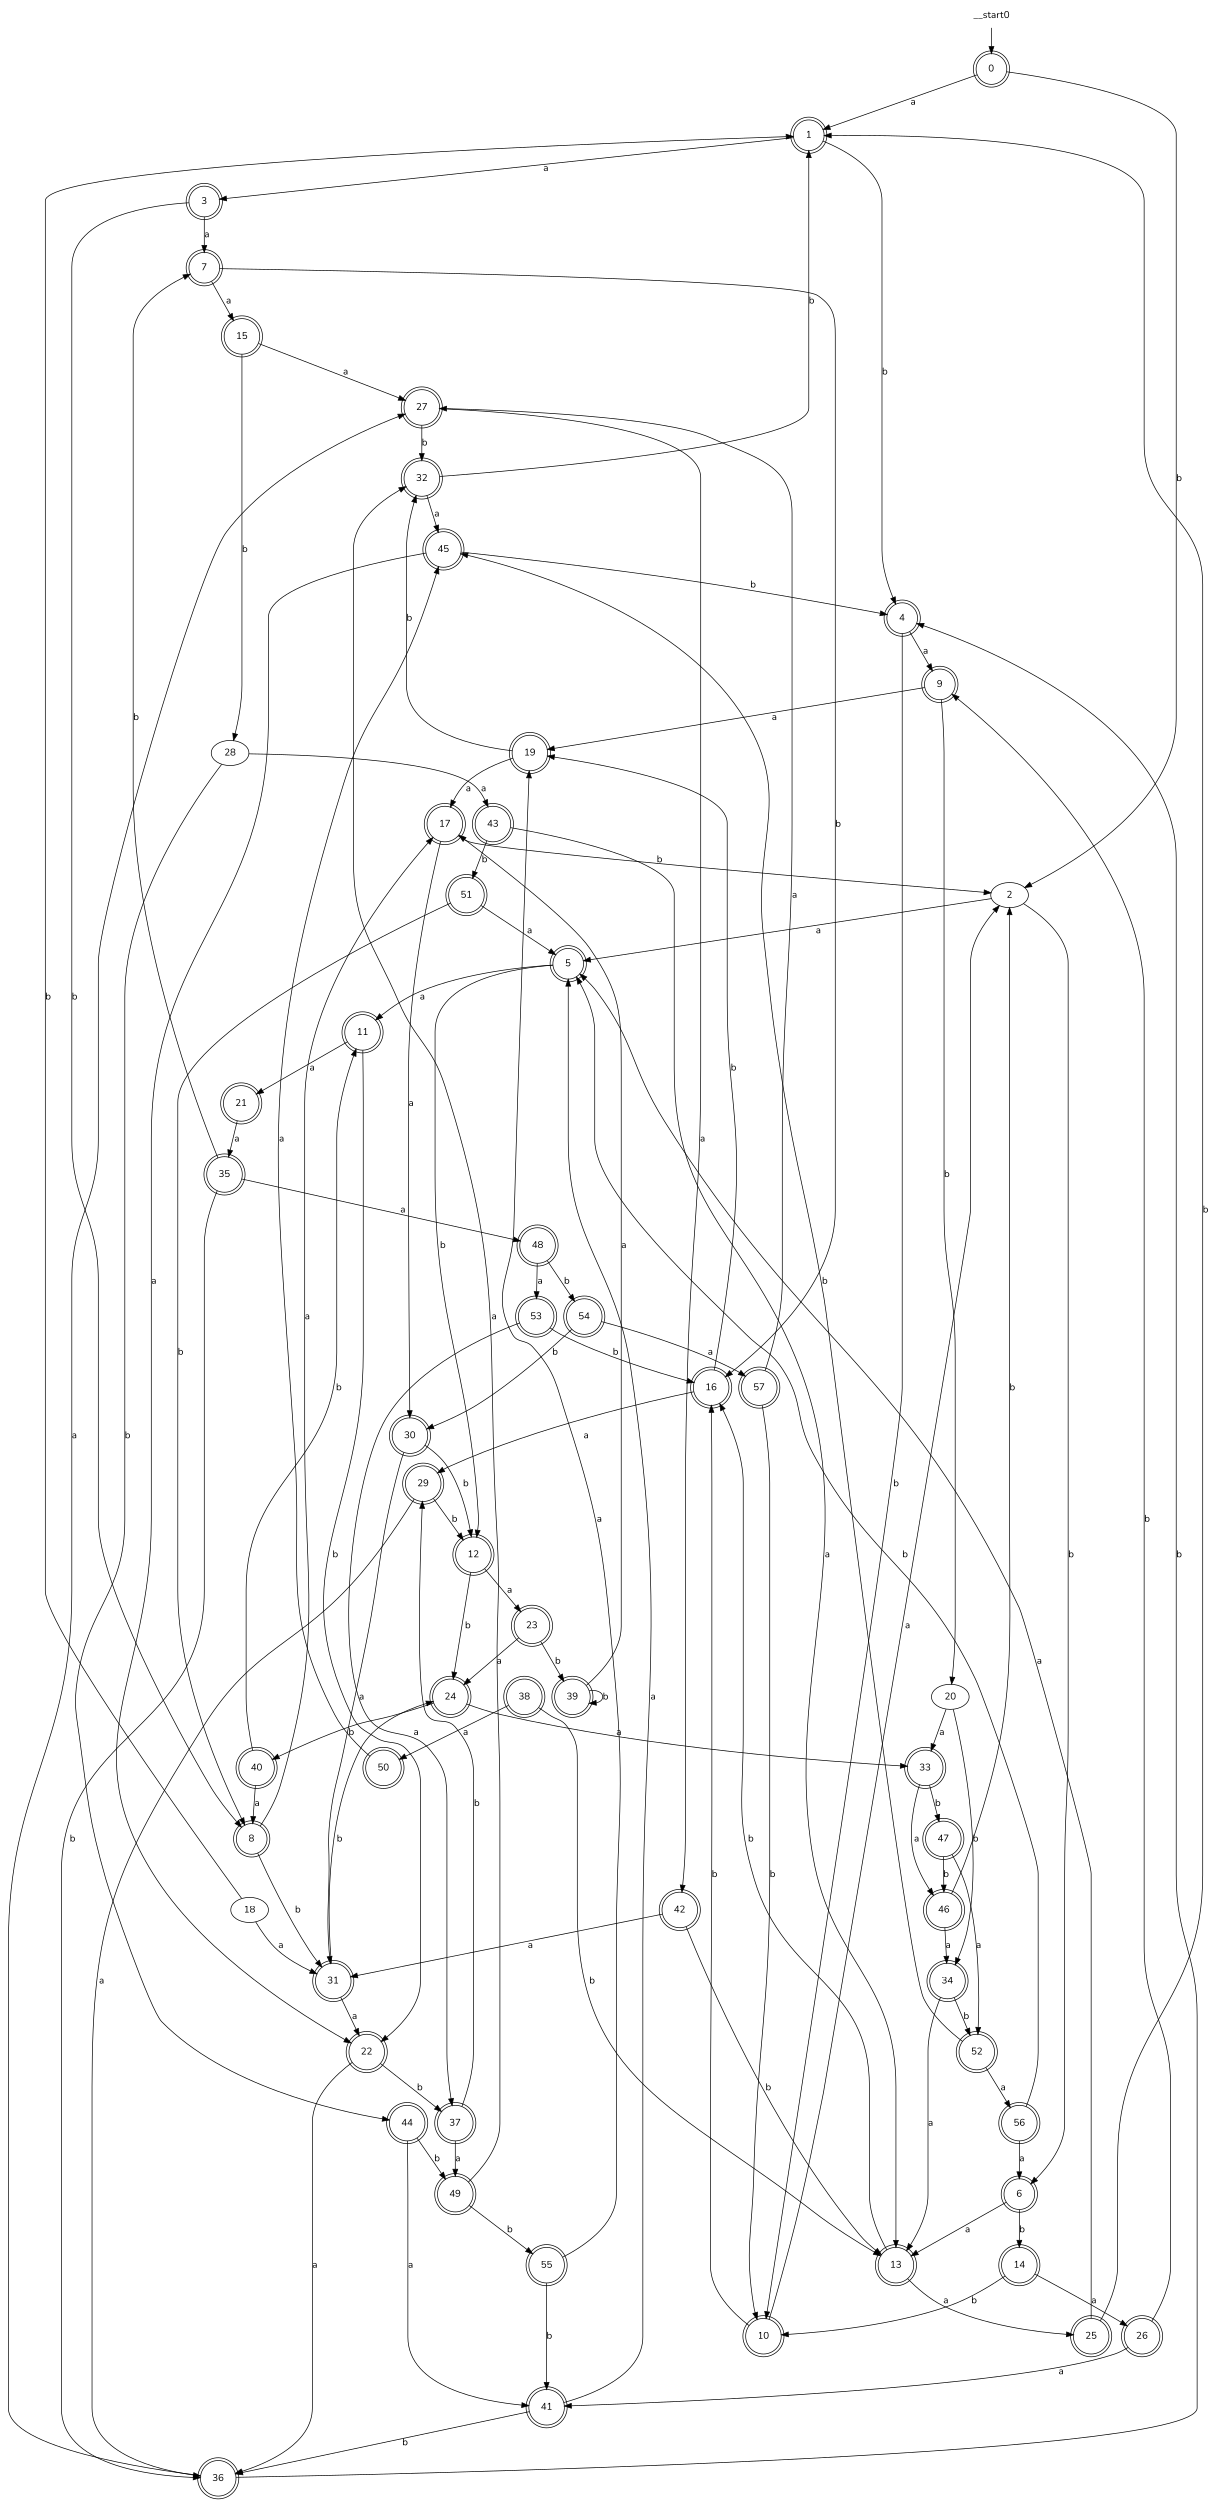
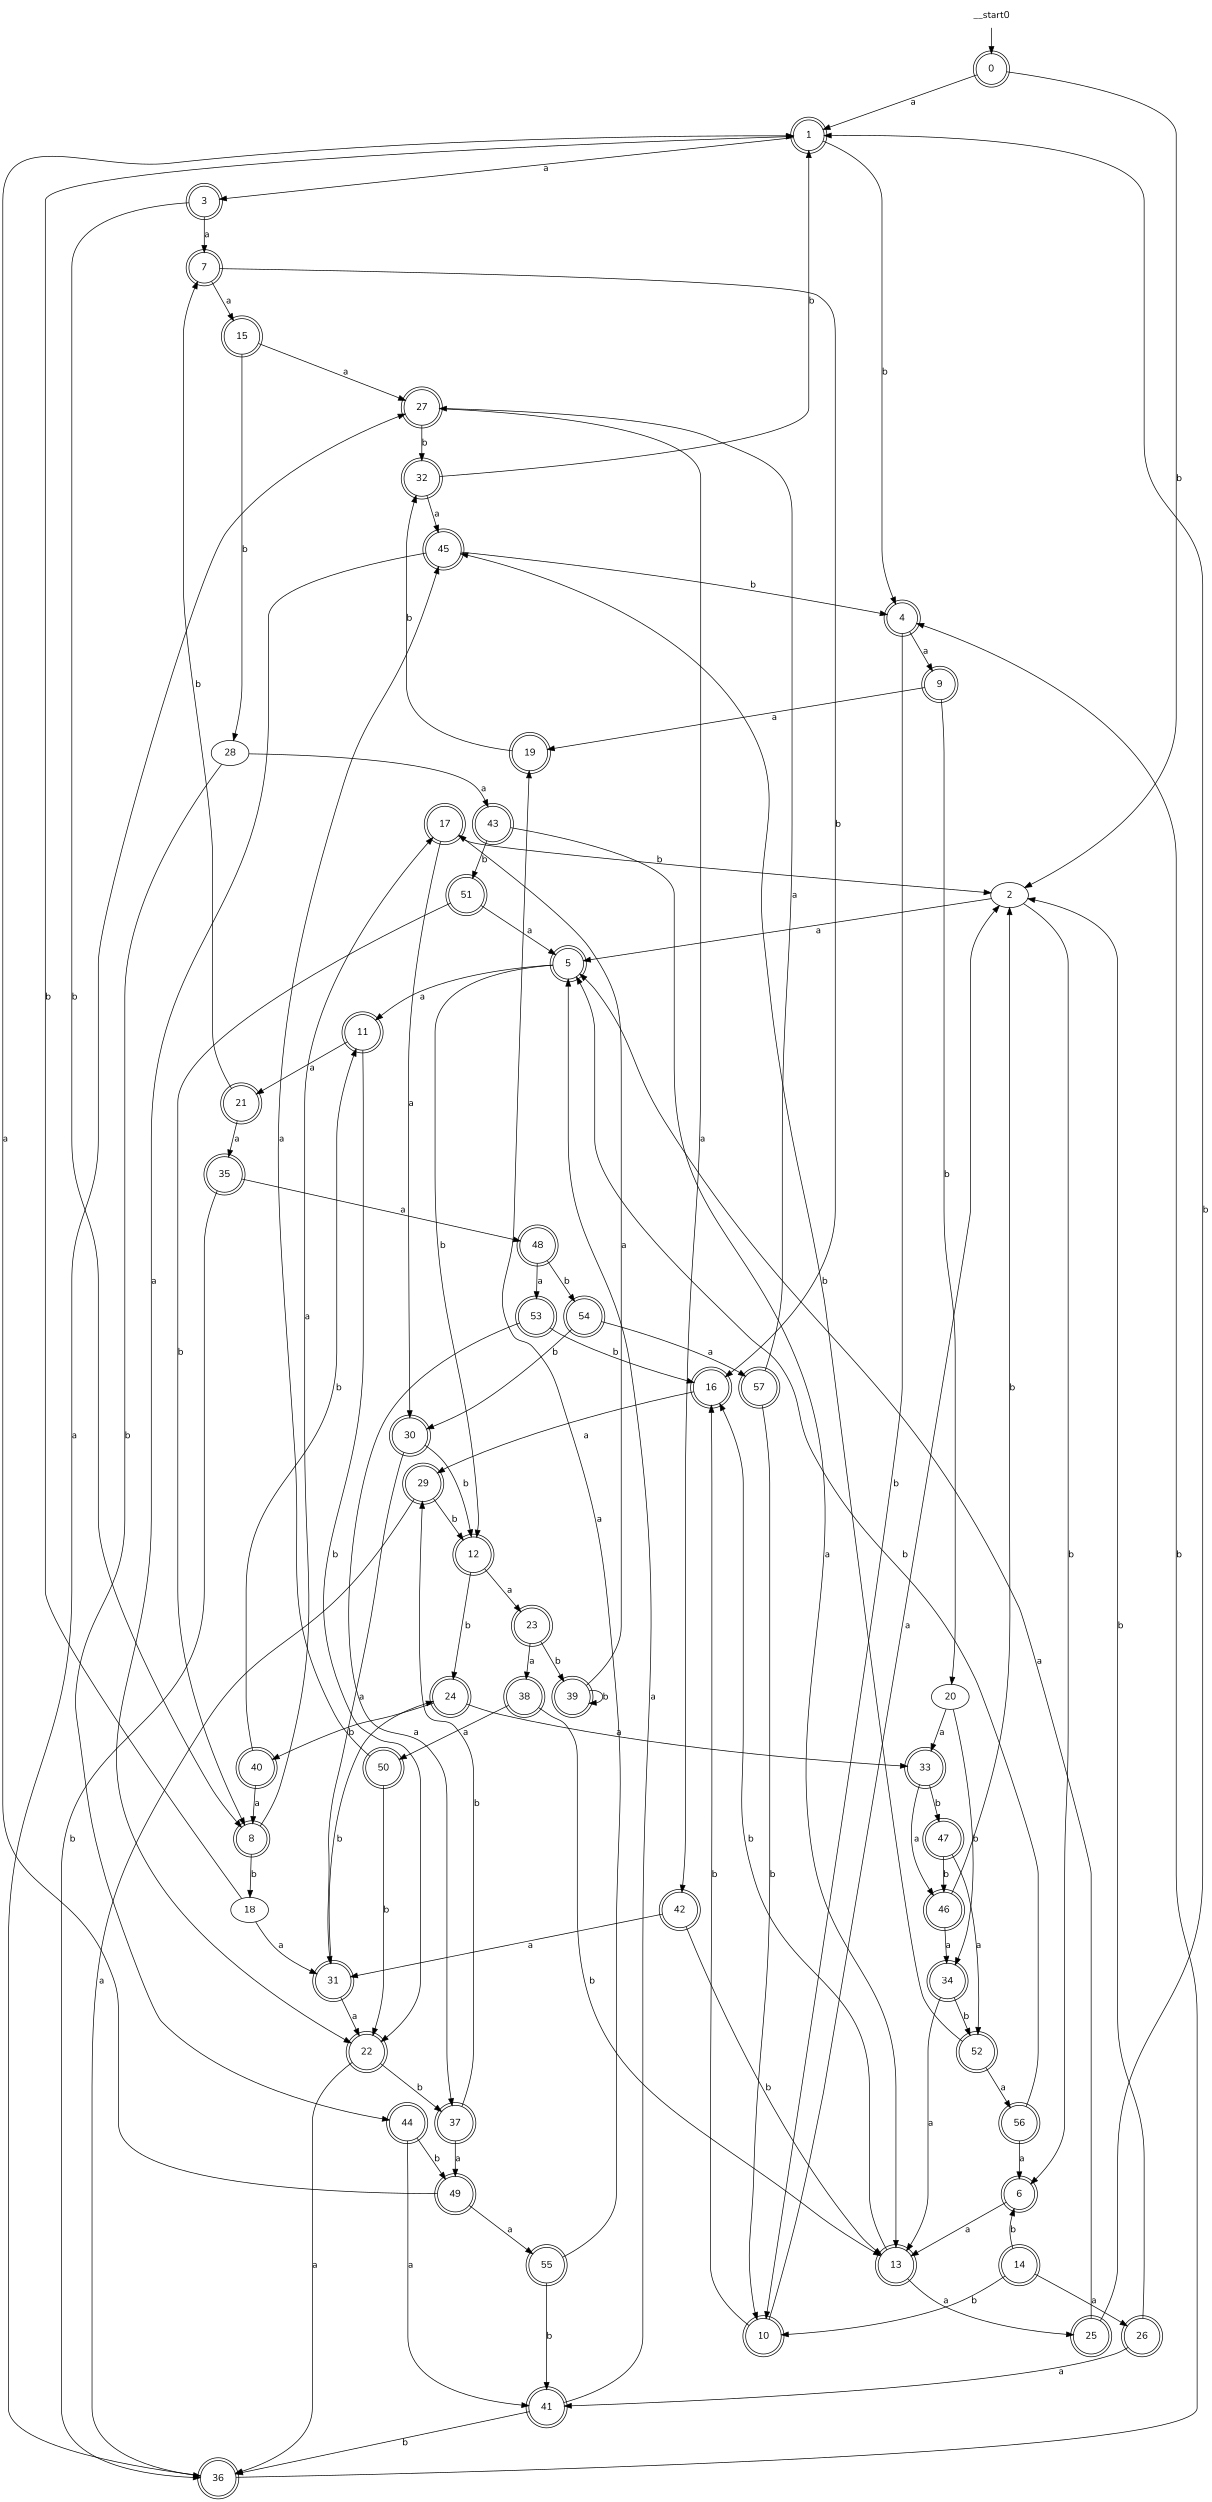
(133, 712) -> (194, 690)
(479, 774) -> none
(727, 1002) -> none
(490, 1318) -> (3, 946)
(1144, 1481) -> (1118, 1586)
(493, 1660) -> (529, 1658)
none -> (383, 1908)
(285, 1909) -> (251, 1872)
(1019, 2225) -> (1010, 2232)
(510, 2230) -> (510, 2230)
